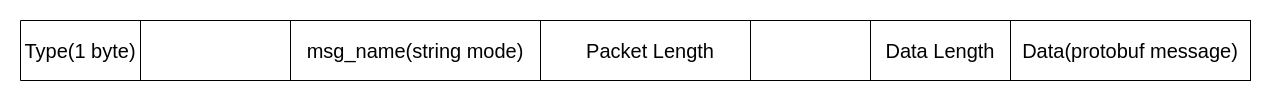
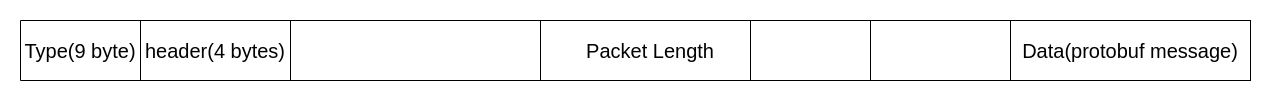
(81, 51) -> (81, 51)
none -> (216, 51)
(416, 51) -> none
(941, 51) -> none
